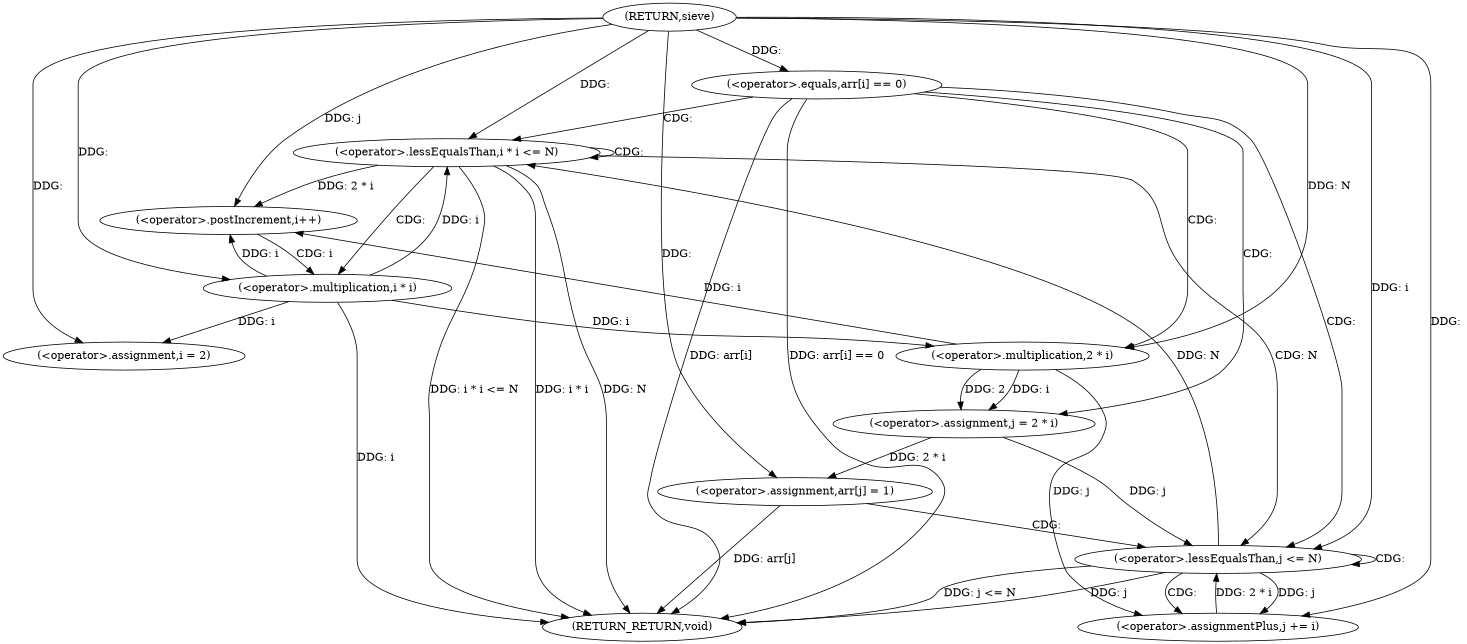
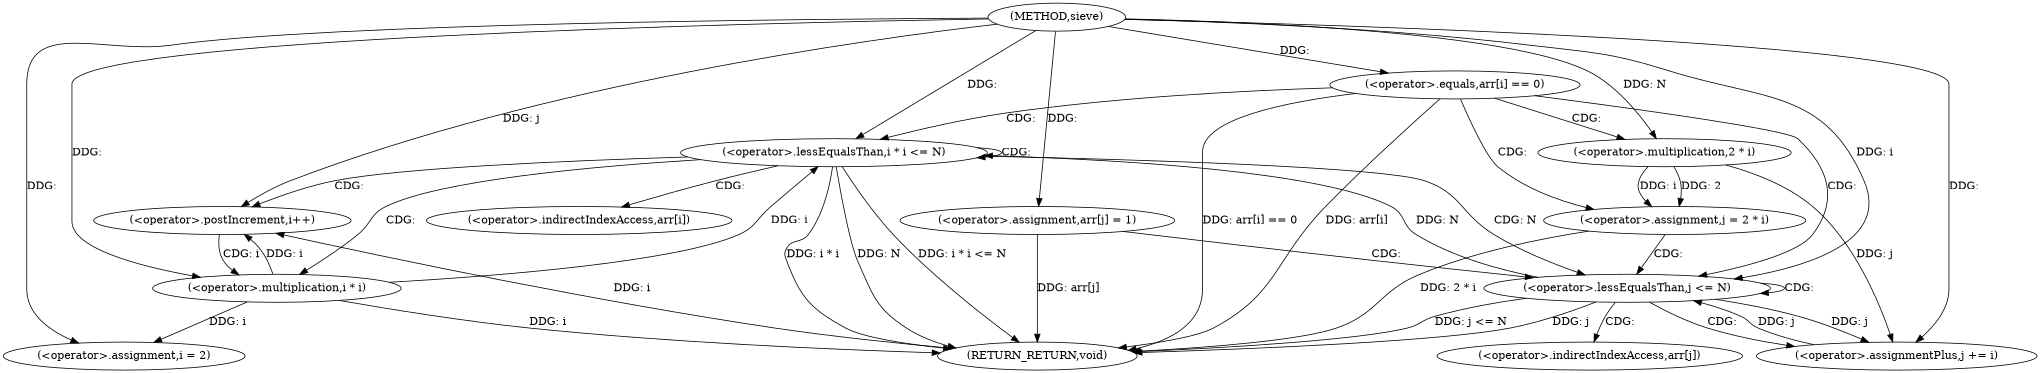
(670, 17) -> (1057, 17)
(346, 187) -> (351, 187)
none -> (579, 221)
(630, 289) -> (617, 302)
(658, 333) -> none
none -> (1590, 356)
(883, 456) -> (1370, 310)
(1148, 492) -> (1670, 254)
(1244, 593) -> (1777, 322)
